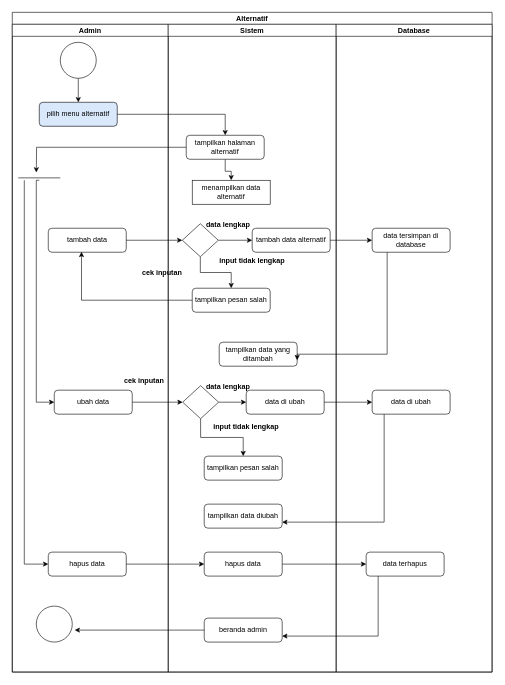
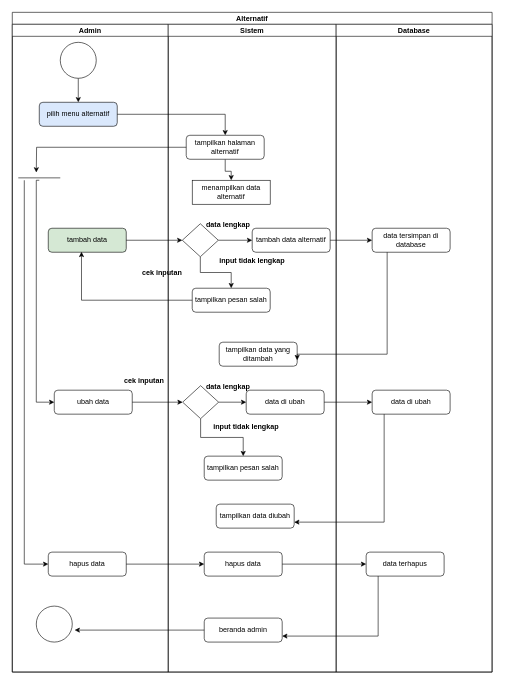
(87, 240) -> (87, 240)
(243, 516) -> (255, 516)
